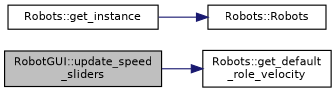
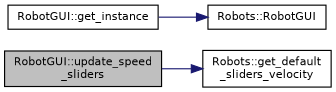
(83, 17) -> (83, 17)
(267, 17) -> (267, 17)
(267, 69) -> (267, 69)
